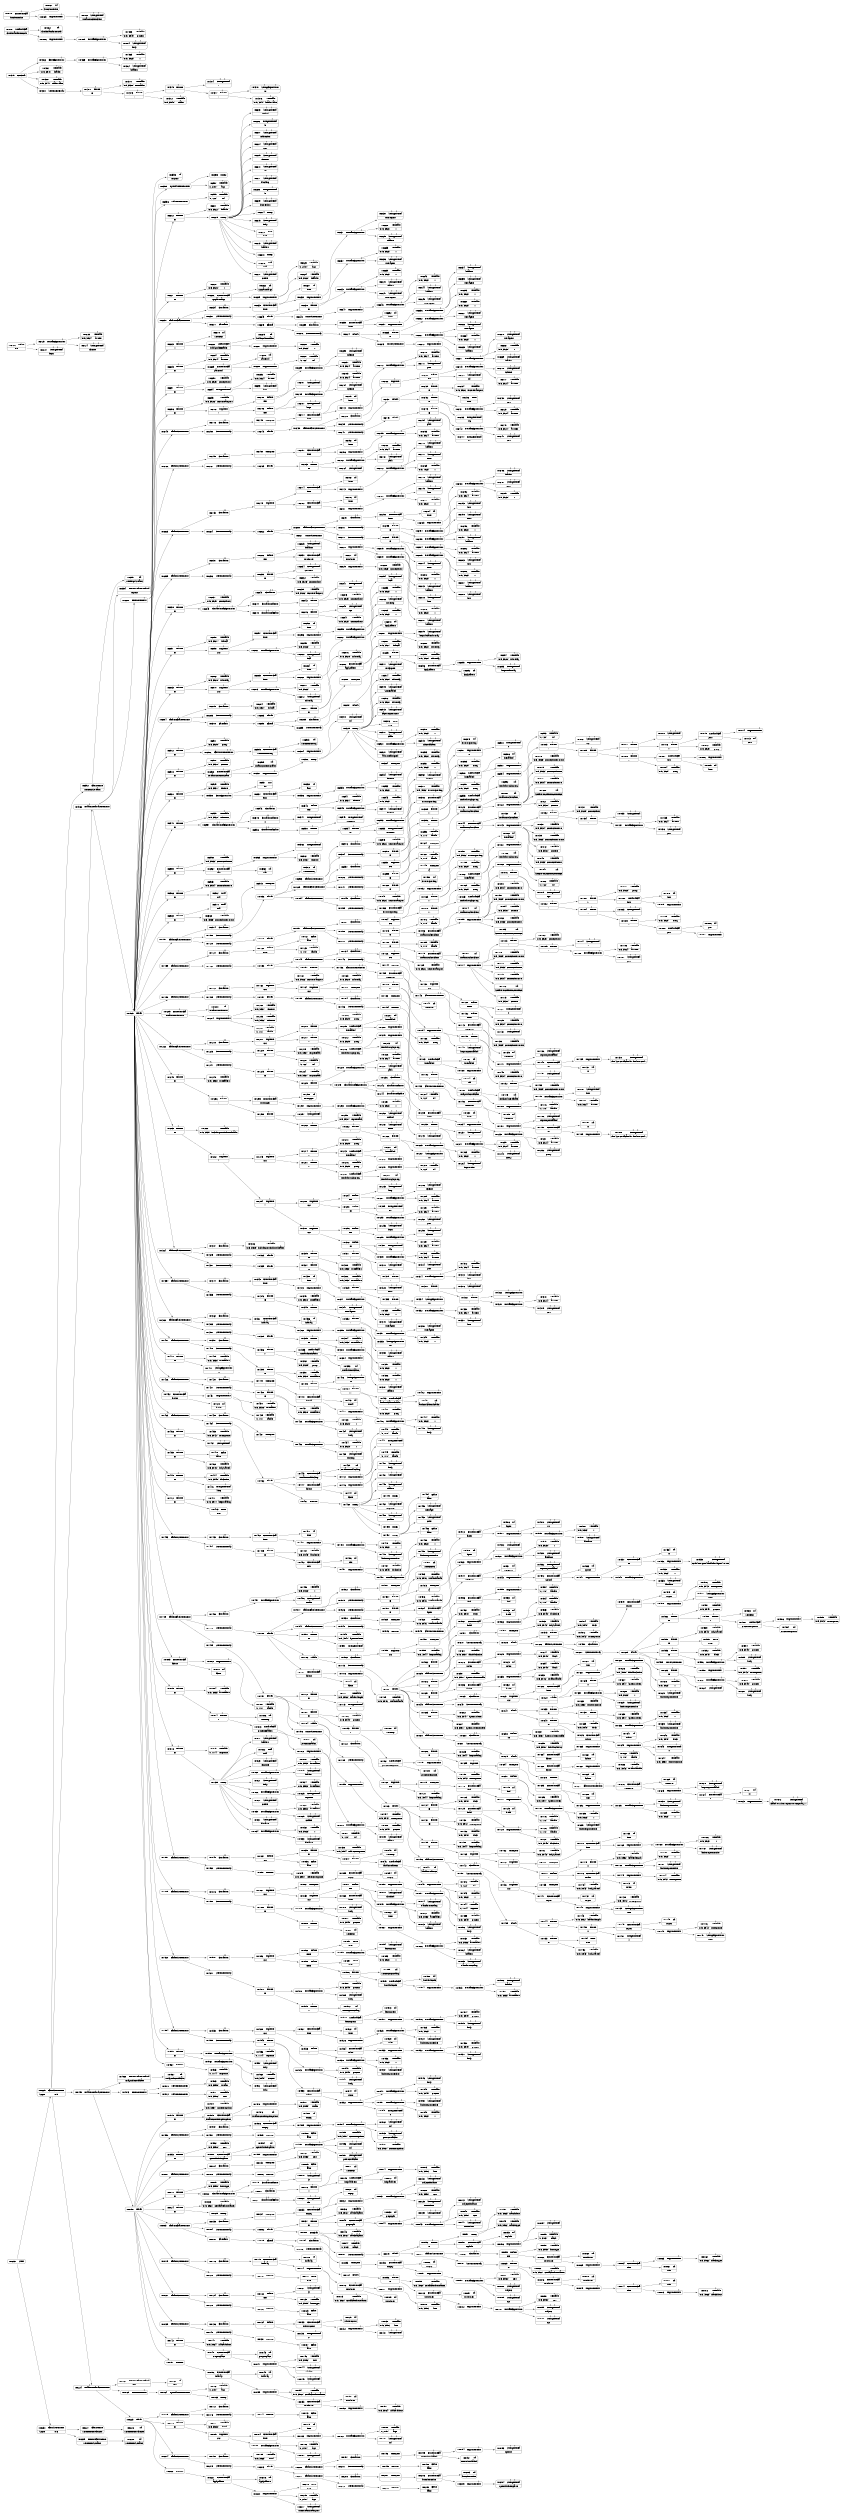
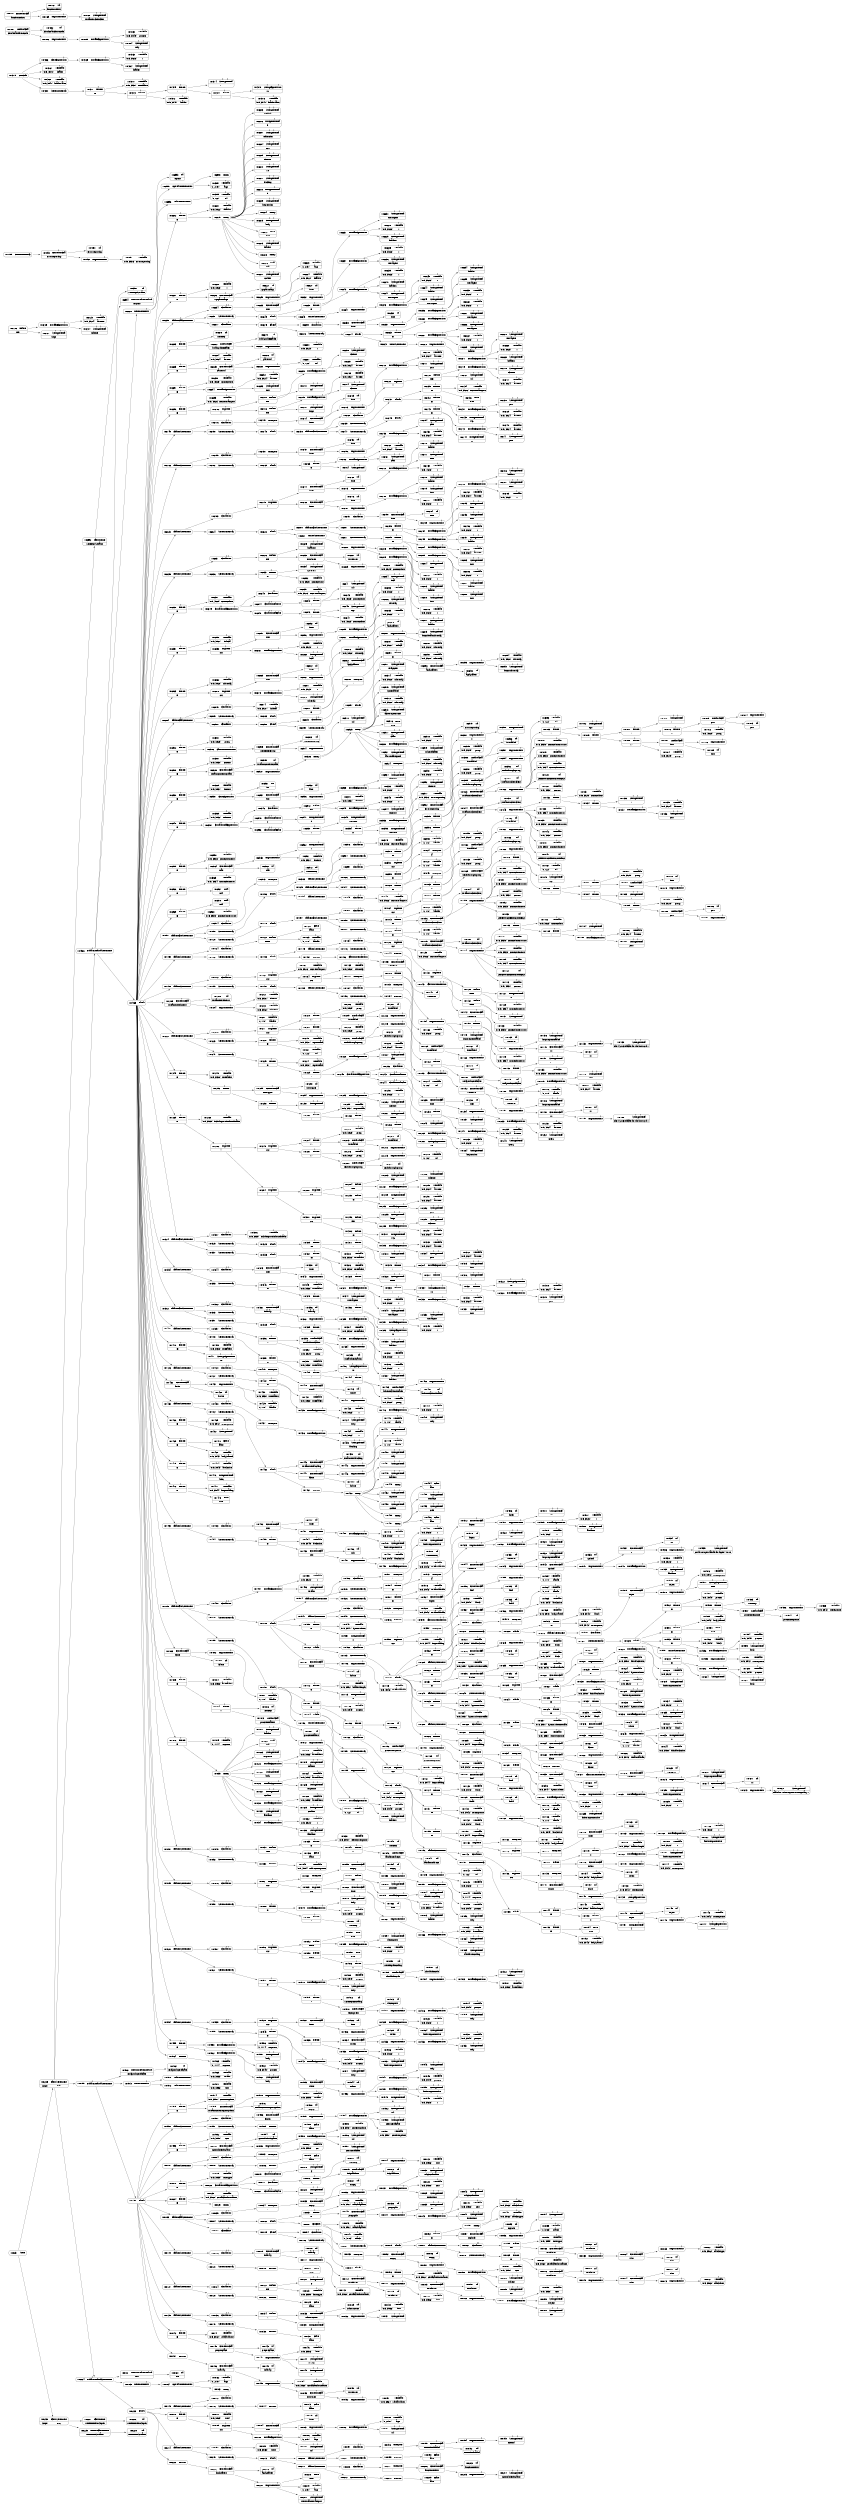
(223, 390) -> (226, 390)
(329, 903) -> none
